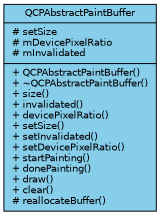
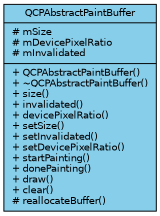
(34, 32) -> (32, 32)
